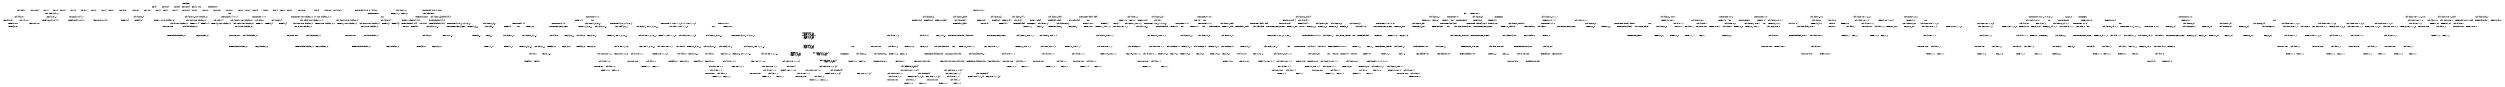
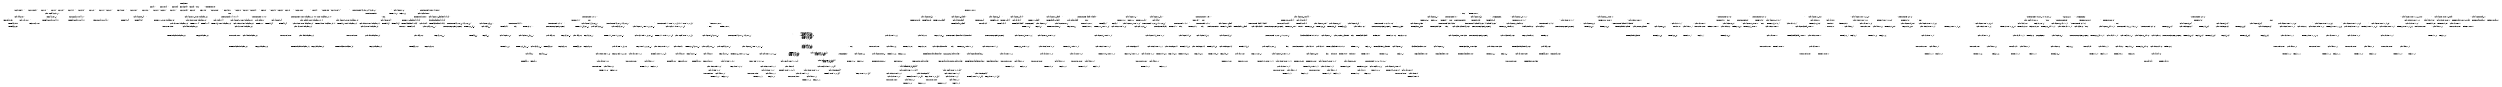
(489, 47) -> none
